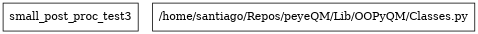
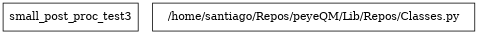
(314, 17) -> (314, 17)
